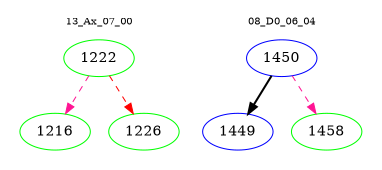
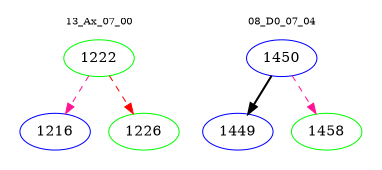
(282, 22) -> (282, 22)
(55, 132) -> (55, 132)
